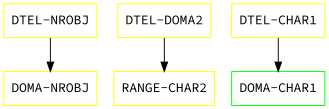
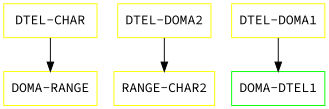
(50, 21) -> (50, 21)
(278, 21) -> (278, 21)
(50, 89) -> (50, 89)
(278, 89) -> (278, 89)
